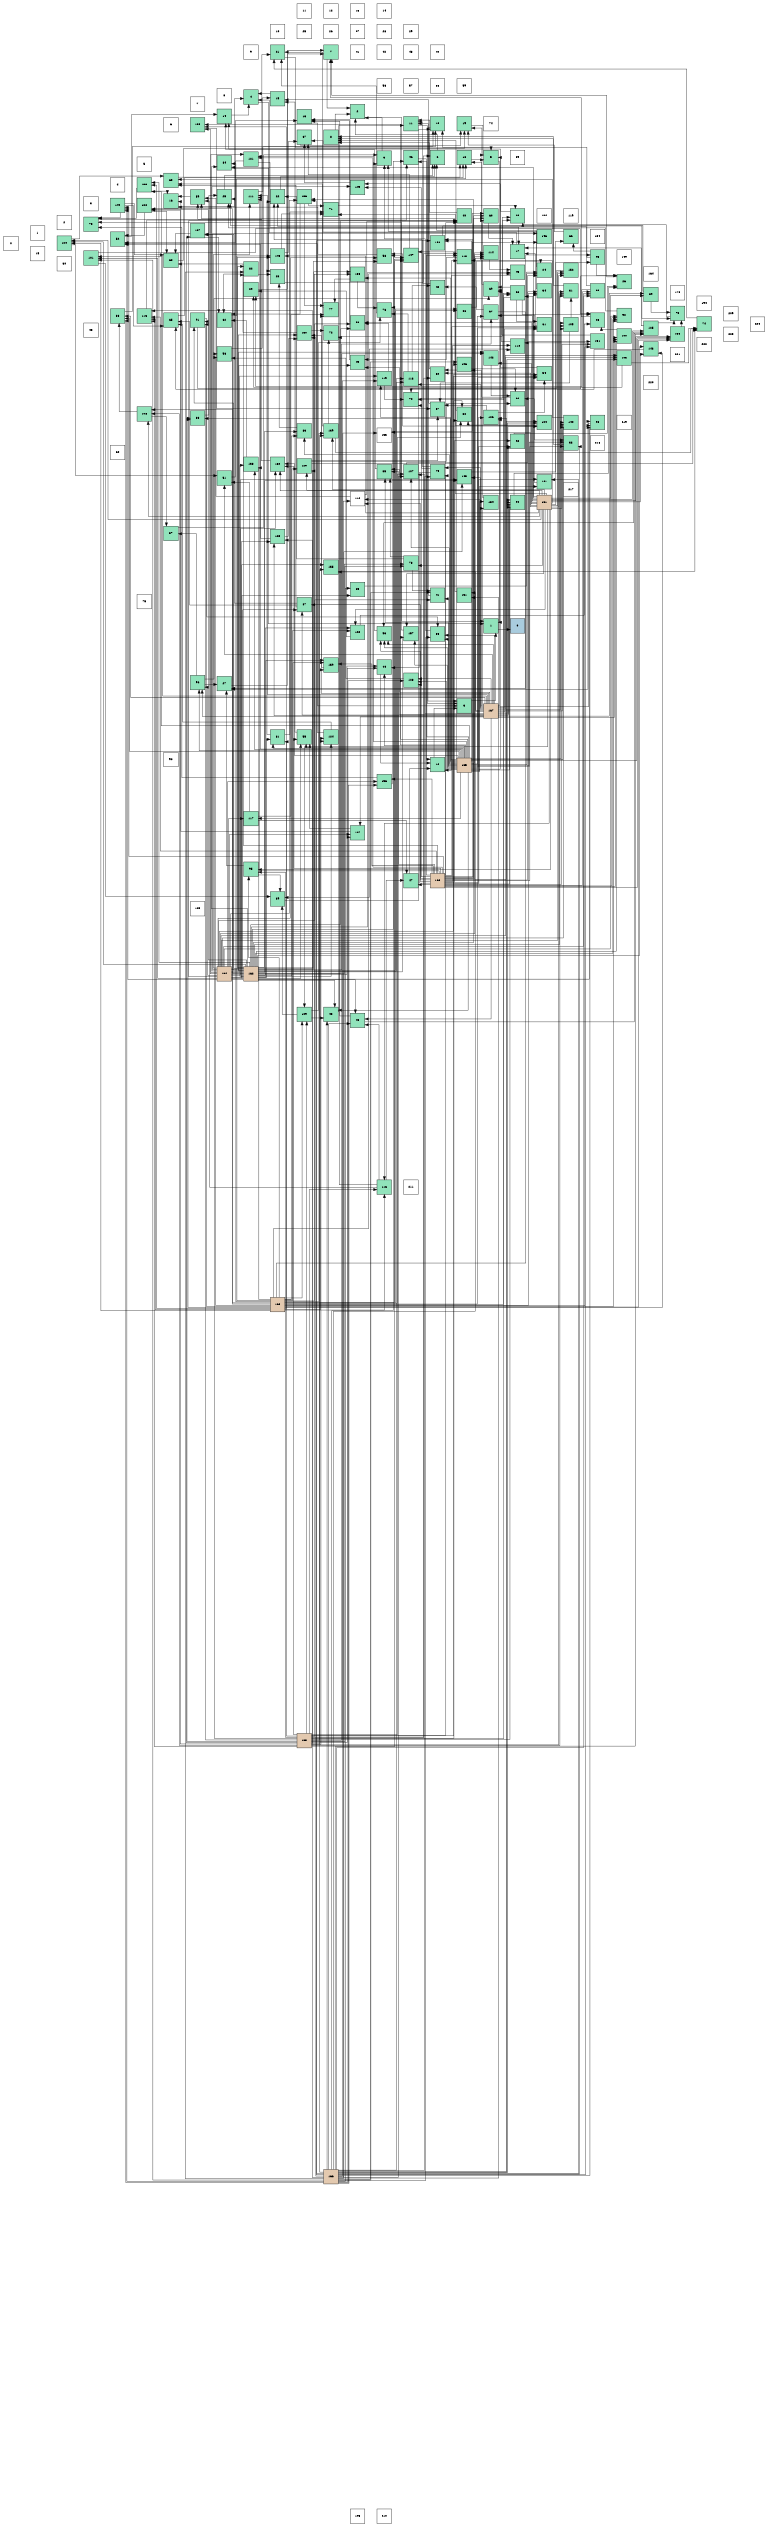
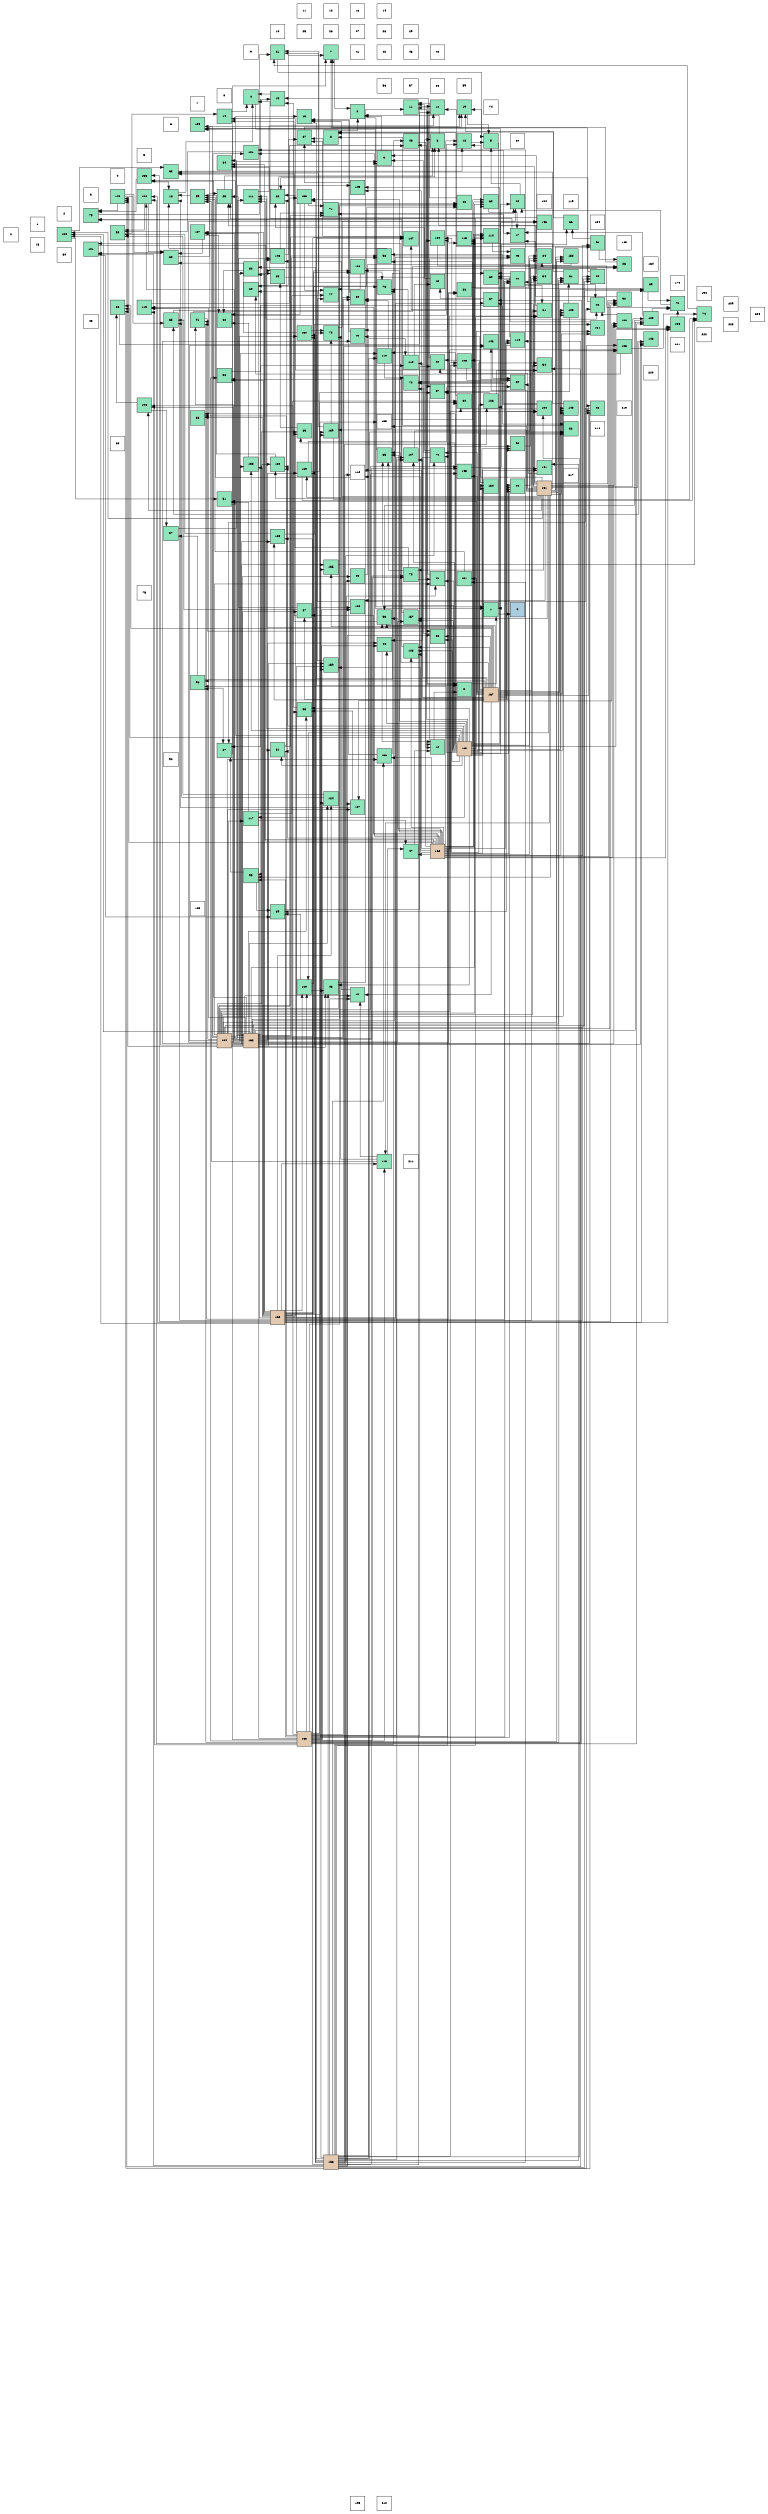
(288, 437) -> (315, 446)
(630, 1022) -> (635, 865)
